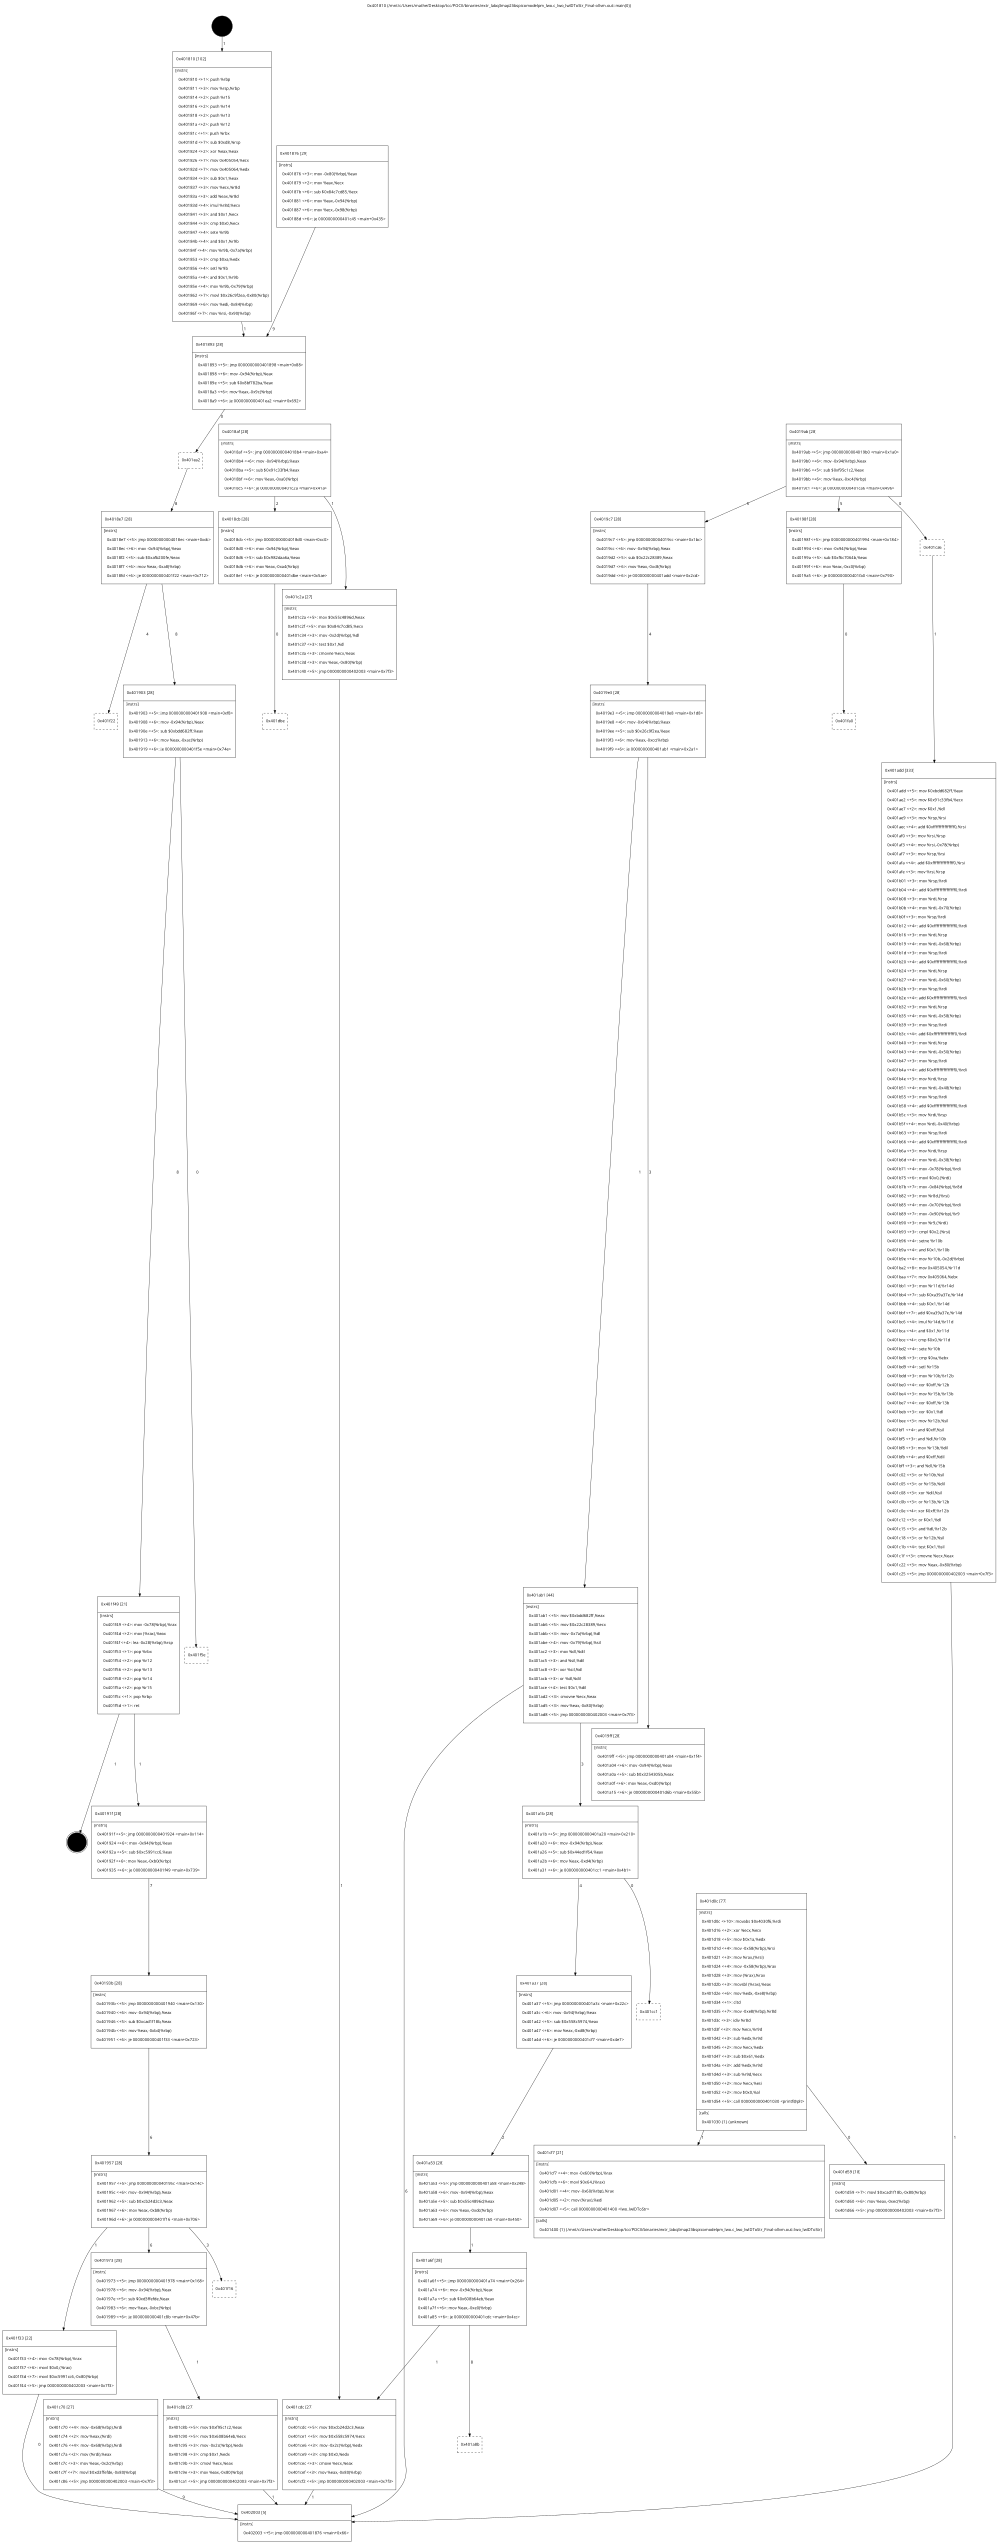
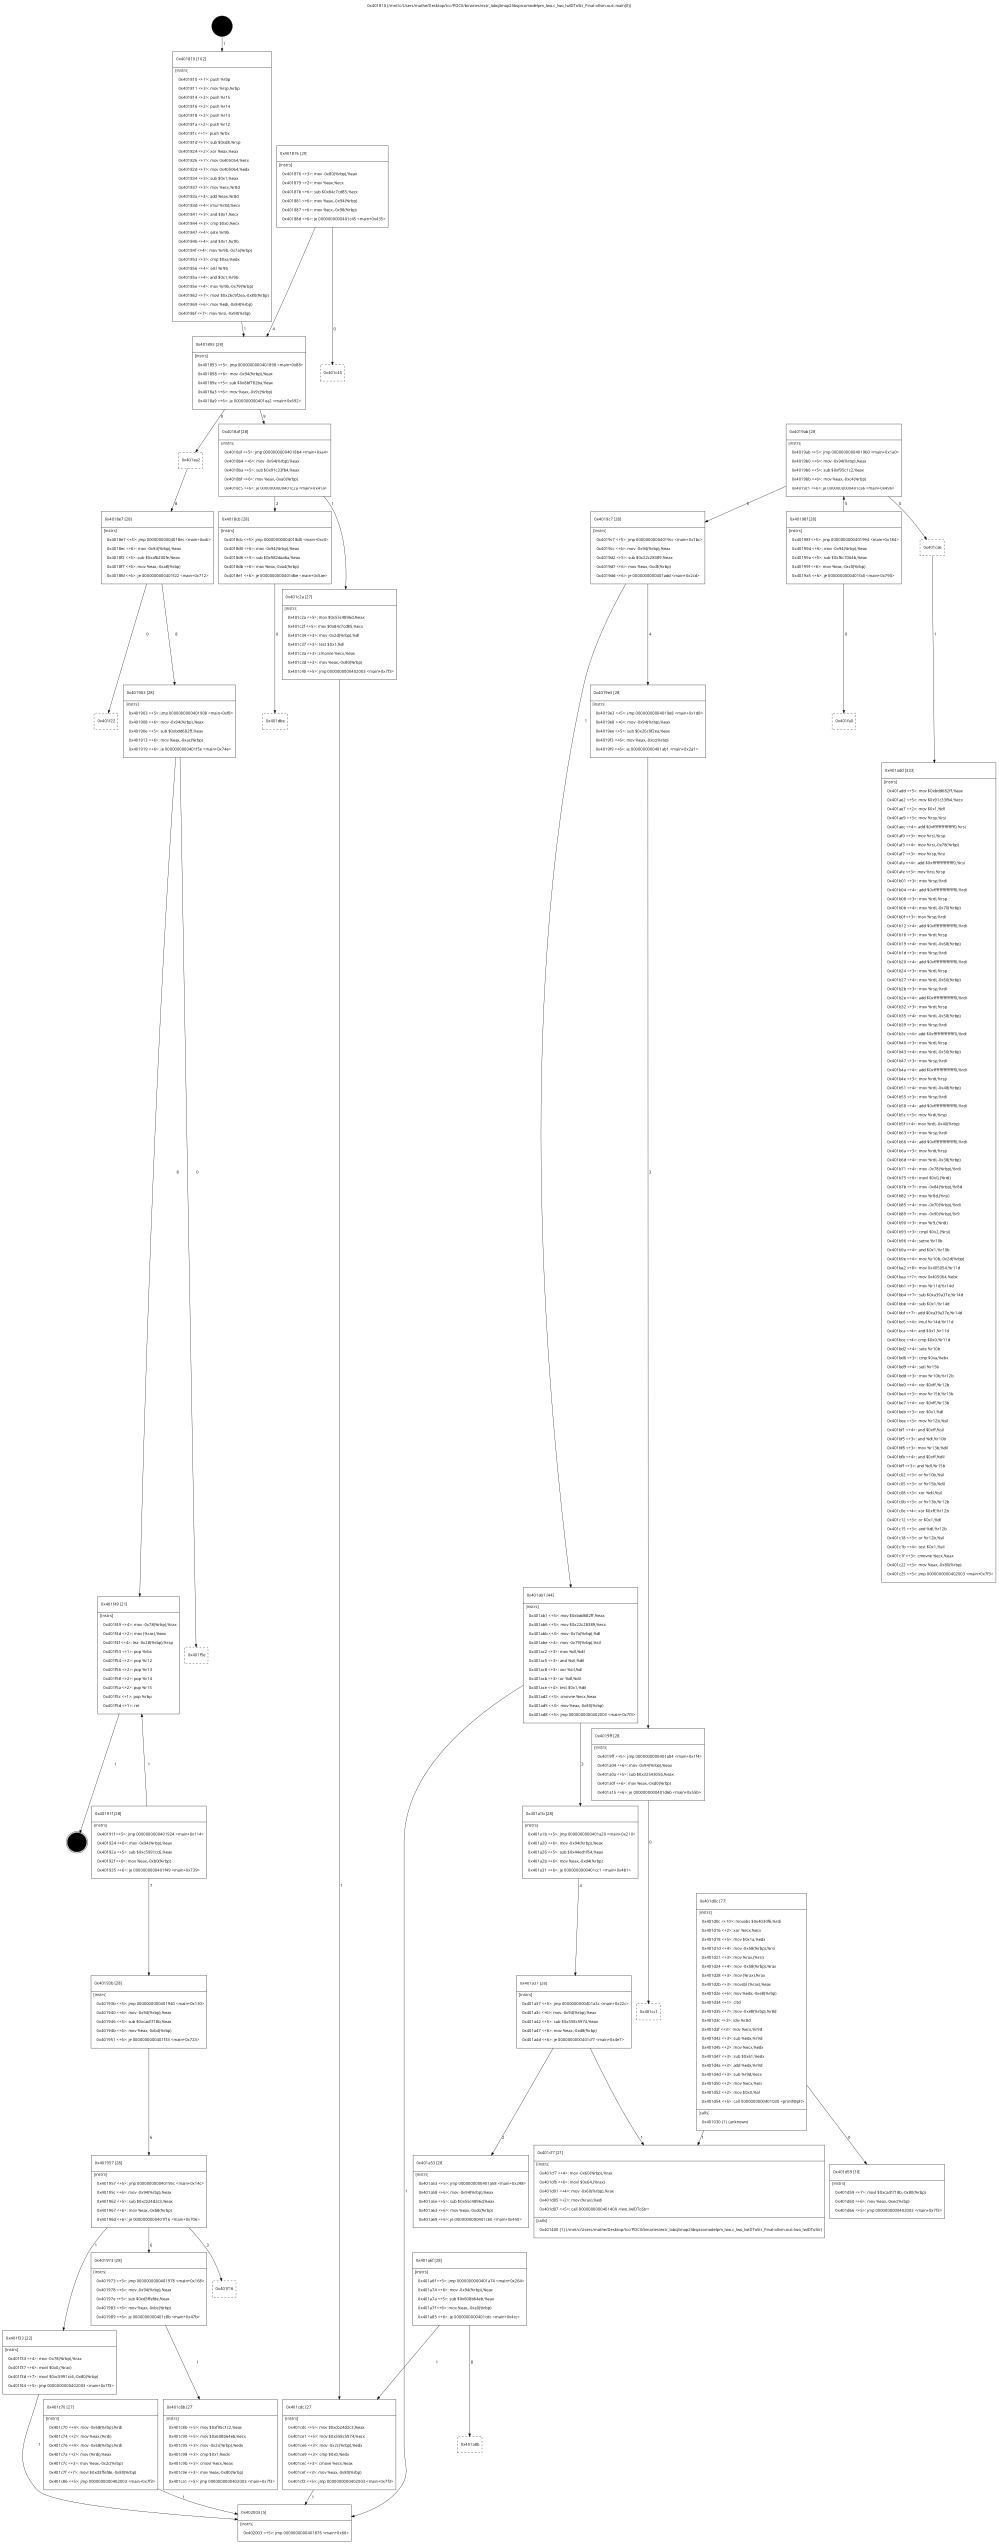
(273, 329) -> (273, 329)
none -> (332, 373)
none -> (262, 415)
(839, 502) -> (844, 505)
(147, 634) -> (147, 634)
(610, 1171) -> (542, 1079)
(135, 1759) -> (144, 1761)
(647, 1937) -> (648, 1901)
none -> (614, 2096)
(406, 2192) -> (406, 2192)
(470, 2239) -> none
(953, 2319) -> none
(39, 2445) -> (39, 2445)
(269, 2496) -> none
(183, 2497) -> (183, 2497)
